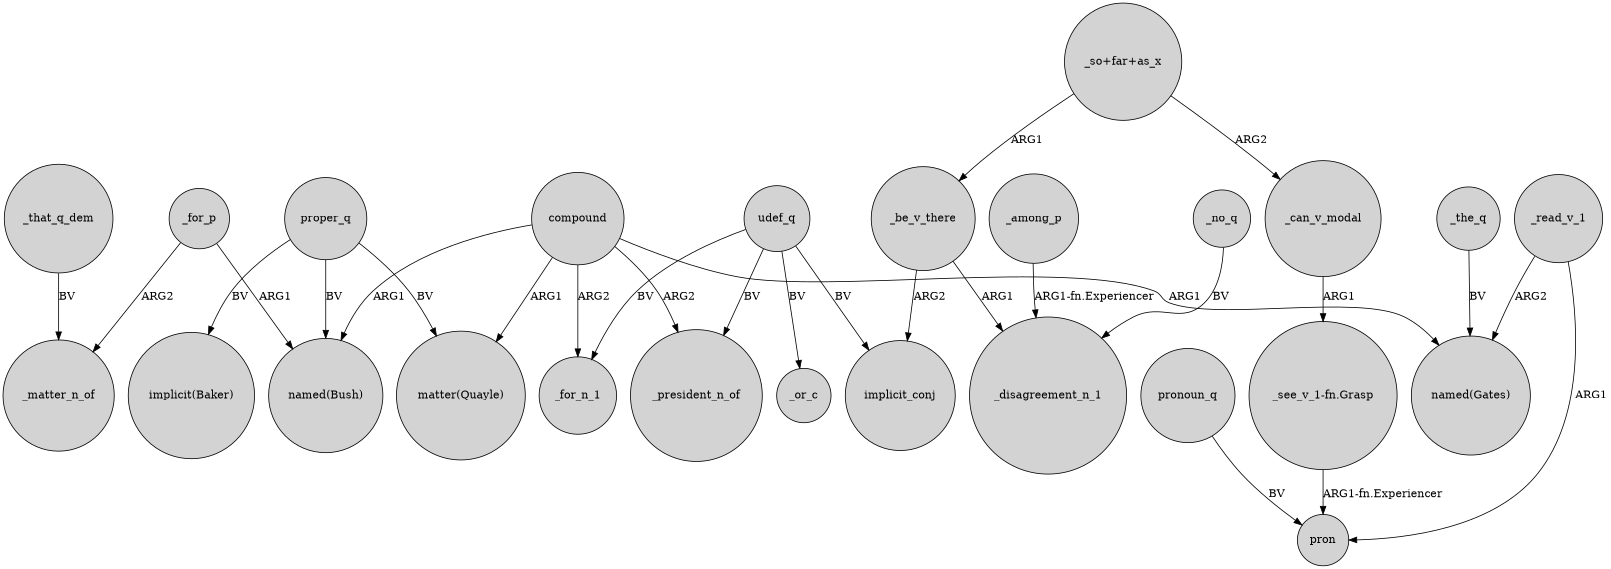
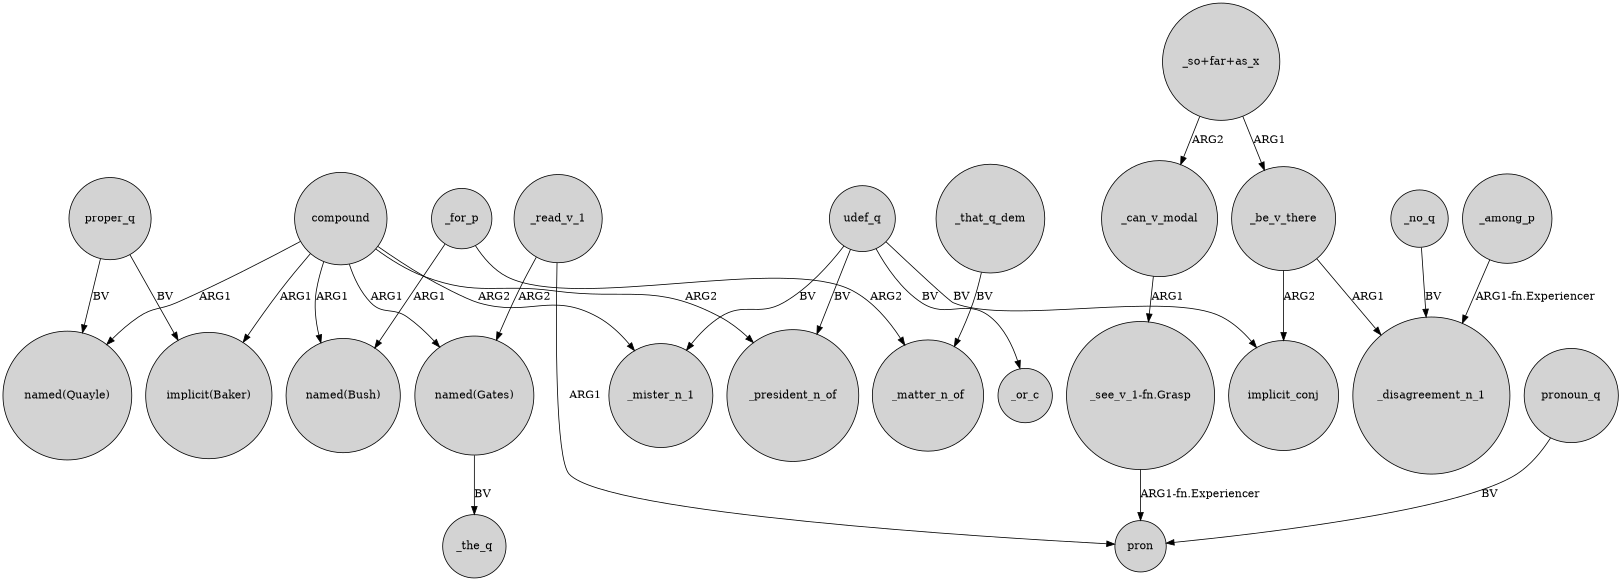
(1469, 289) -> (474, 481)
none -> (278, 294)
(326, 295) -> none
(461, 396) -> (67, 396)
(578, 396) -> (661, 396)
